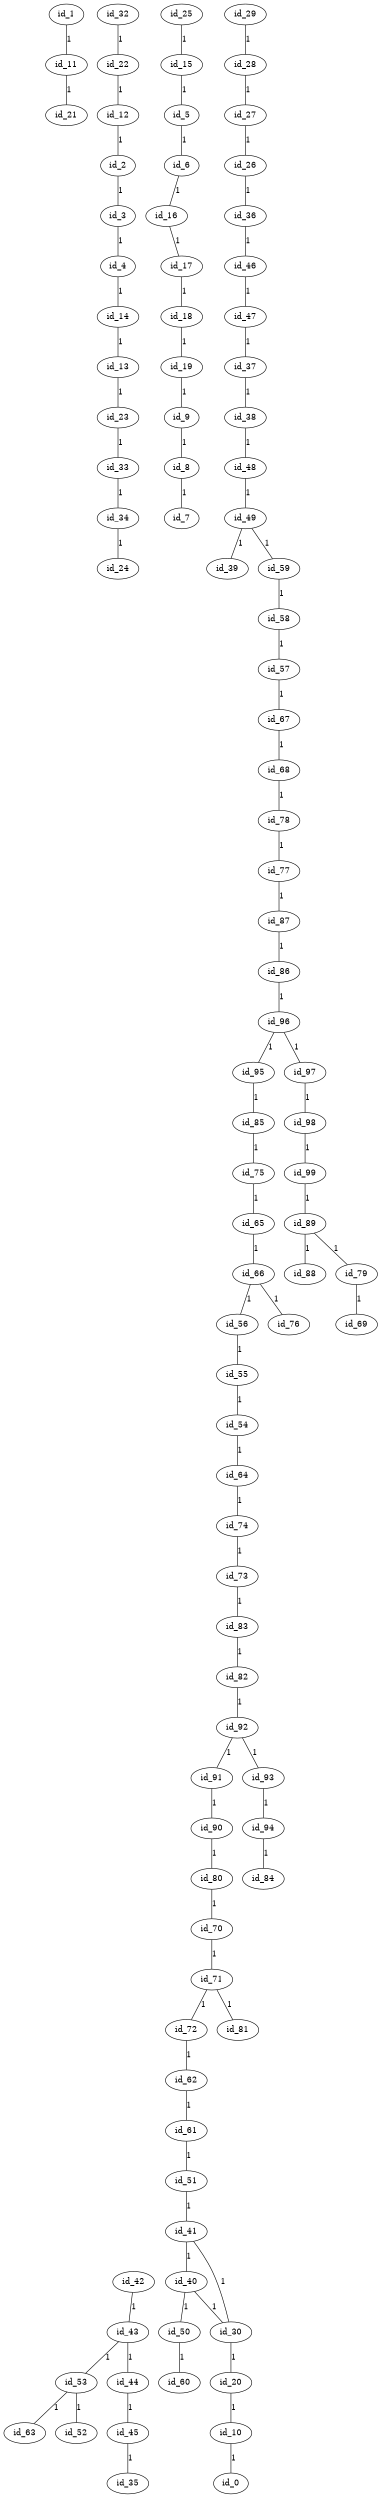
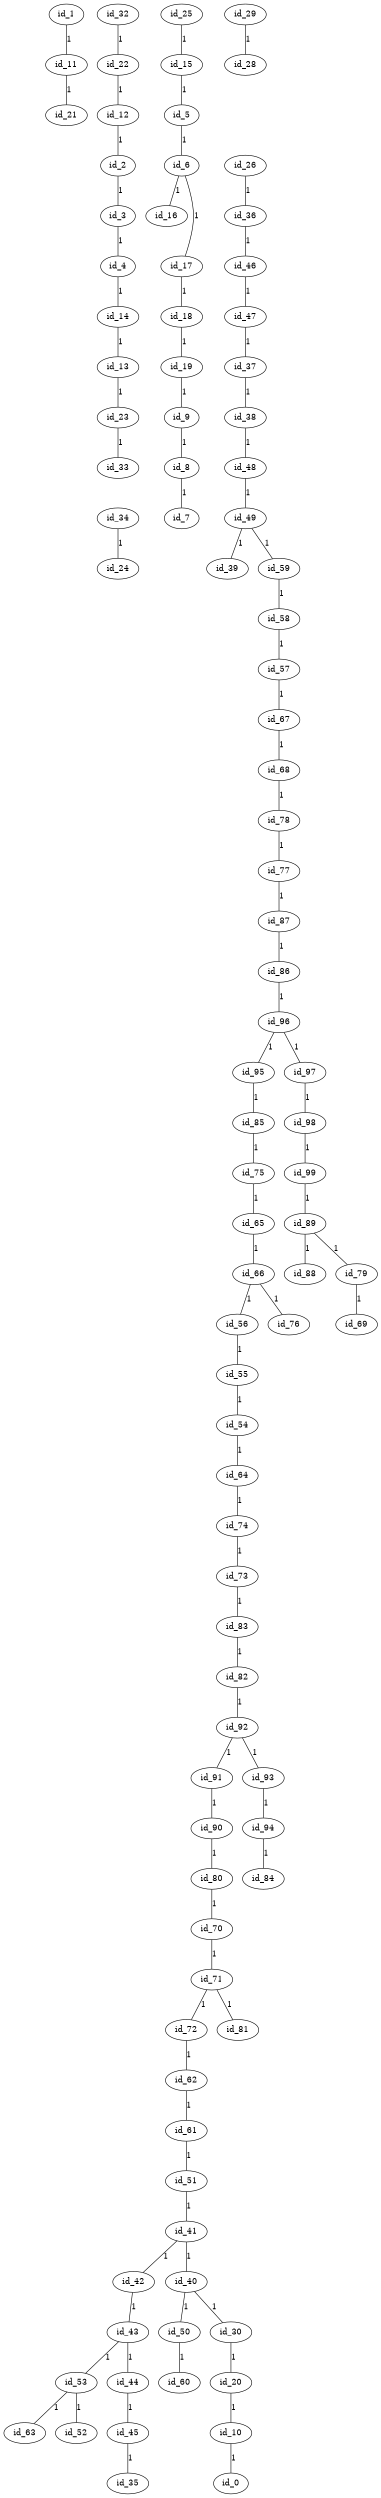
(245, 115) -> none
(174, 241) -> (194, 216)
(118, 493) -> none
(216, 2279) -> (160, 2257)
